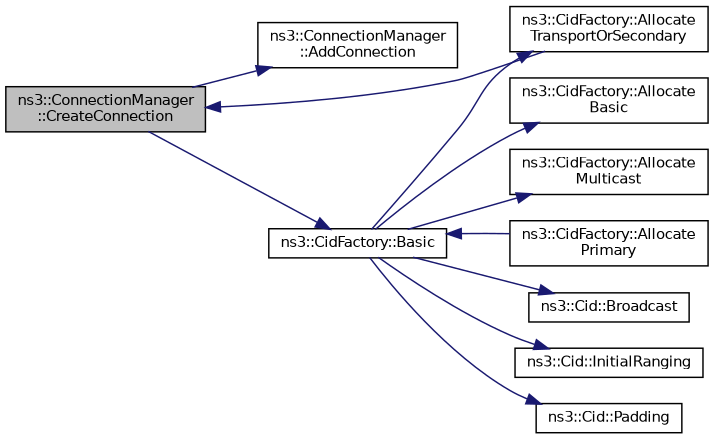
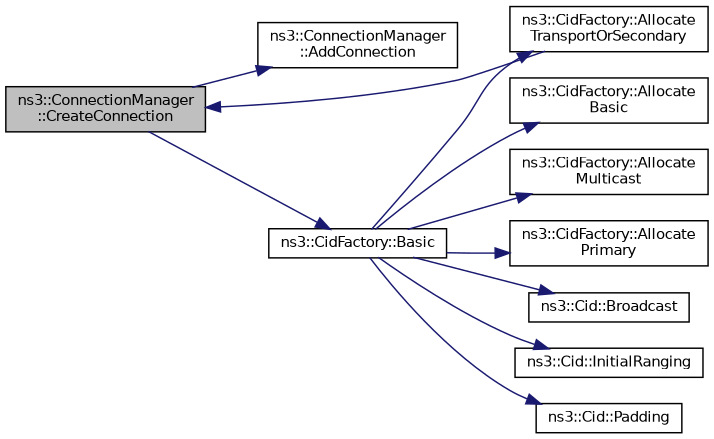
(486, 233) -> (471, 253)
